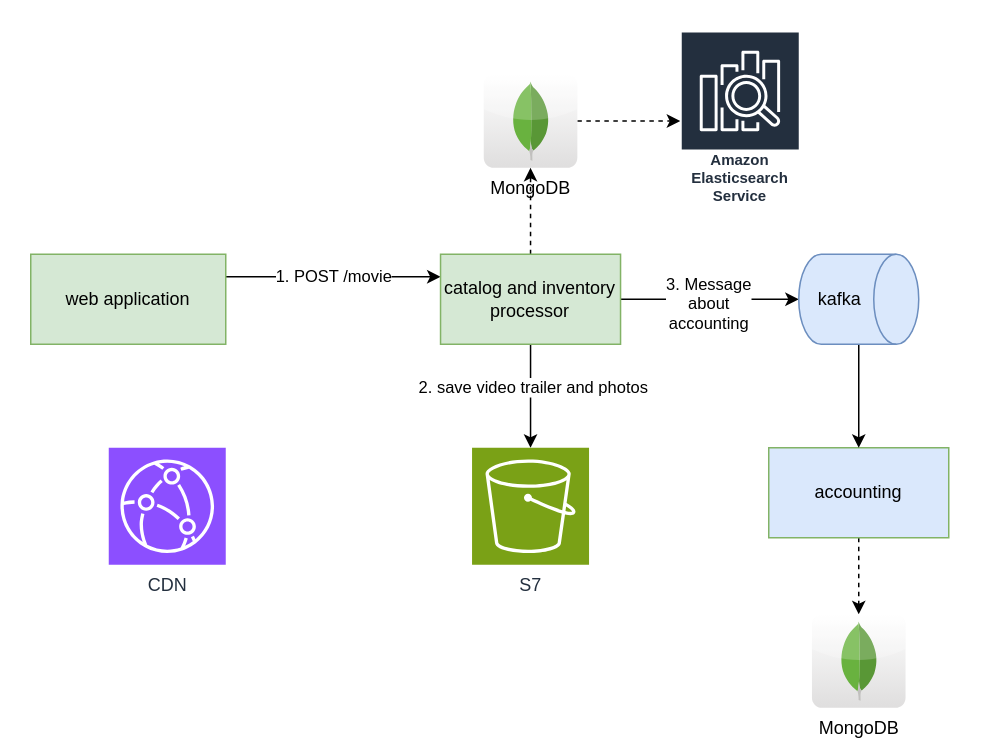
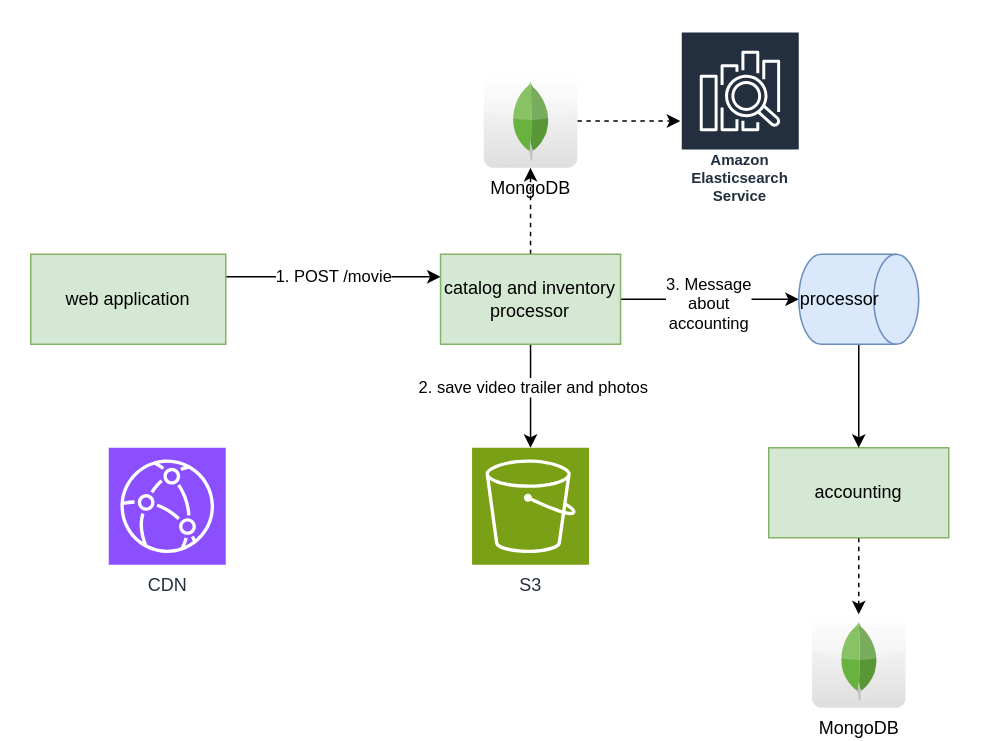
(840, 299) -> (840, 299)
(859, 493) -> (859, 493)
(531, 586) -> (531, 586)
